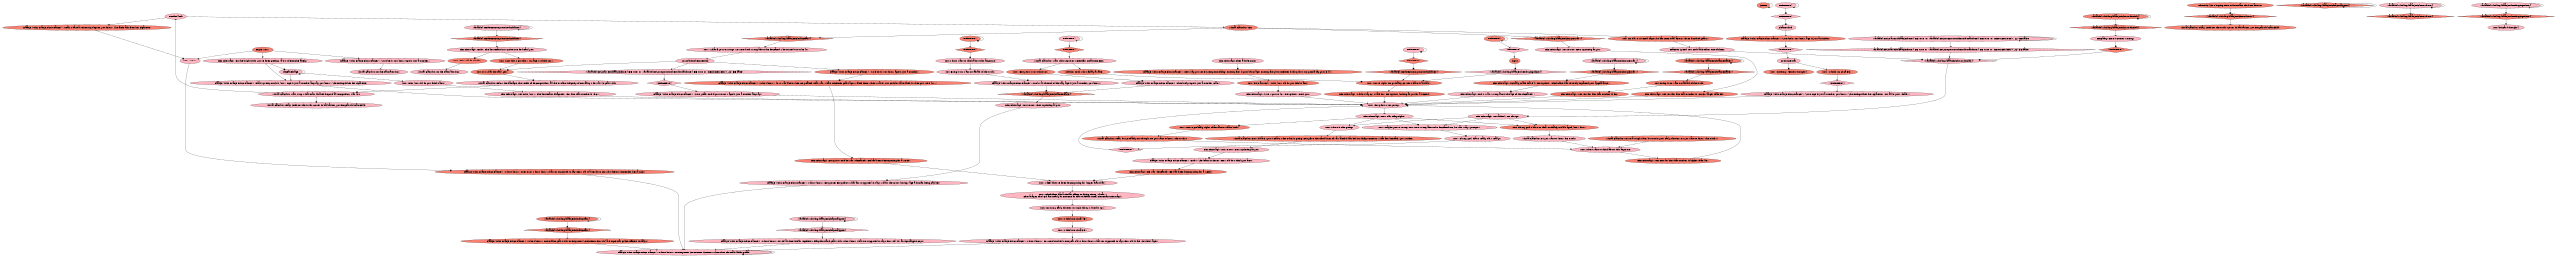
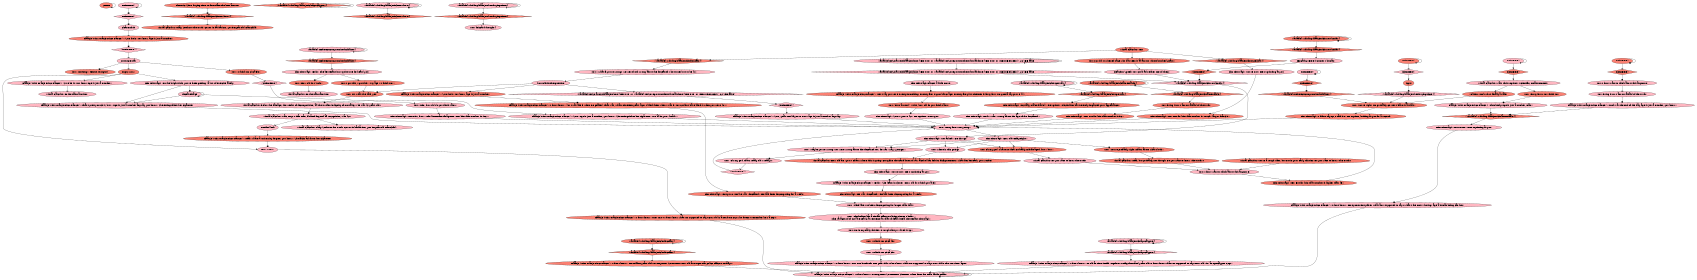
(705, 22) -> none
(2116, 39) -> (1316, 61)
(1238, 61) -> (931, 83)
none -> (129, 66)
